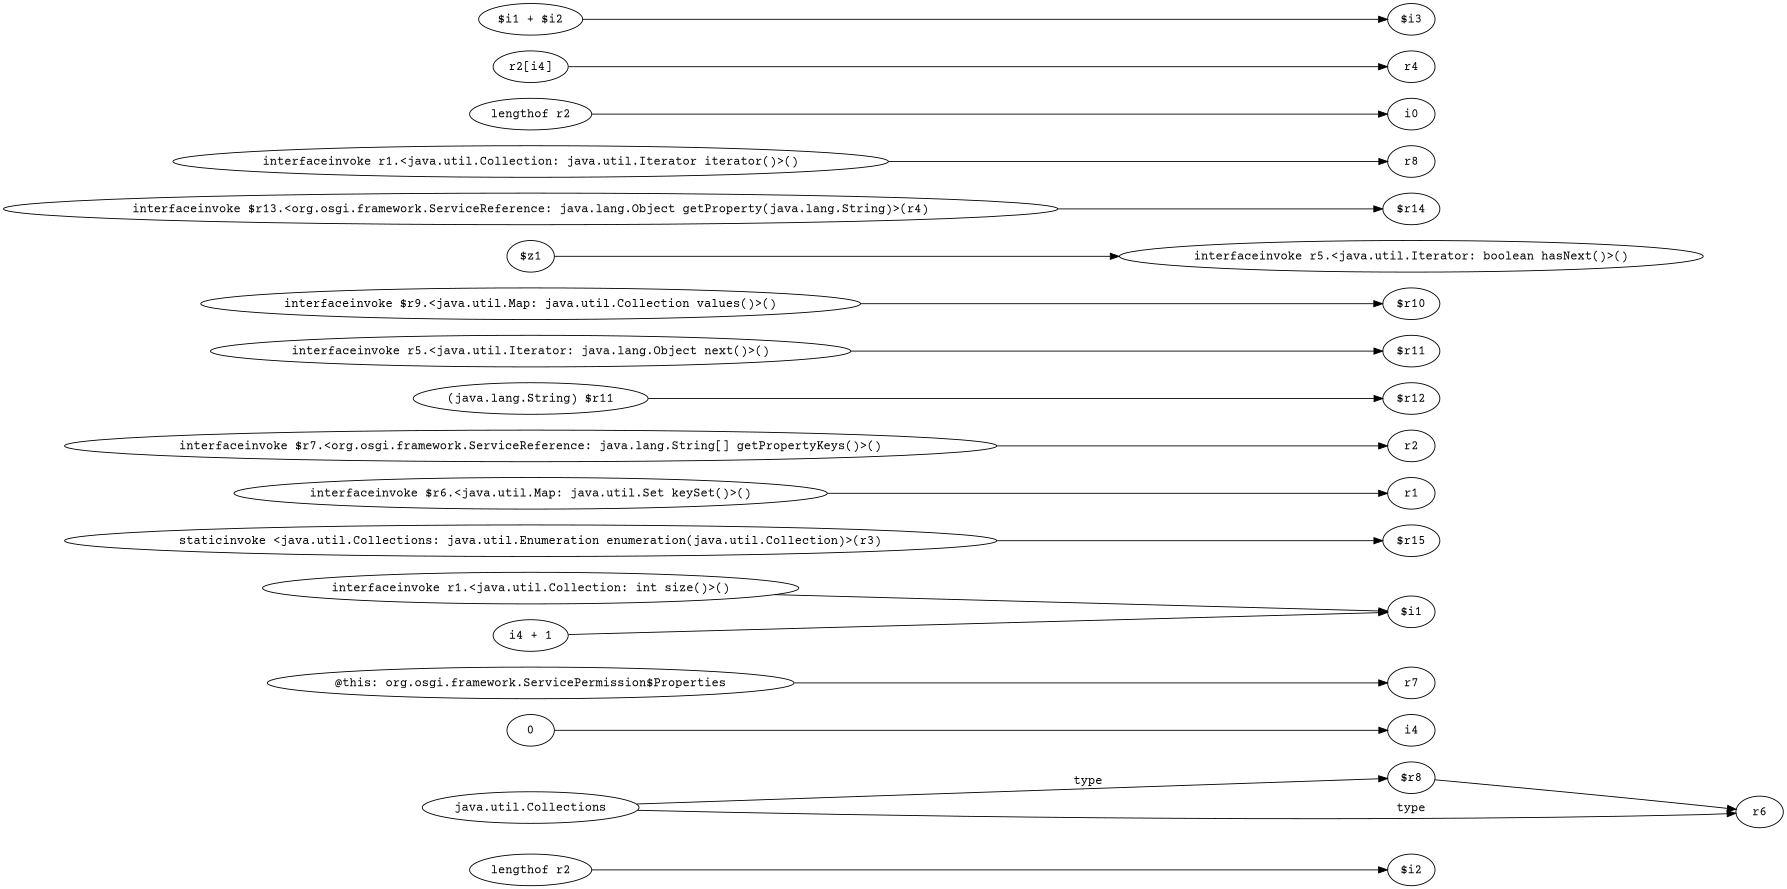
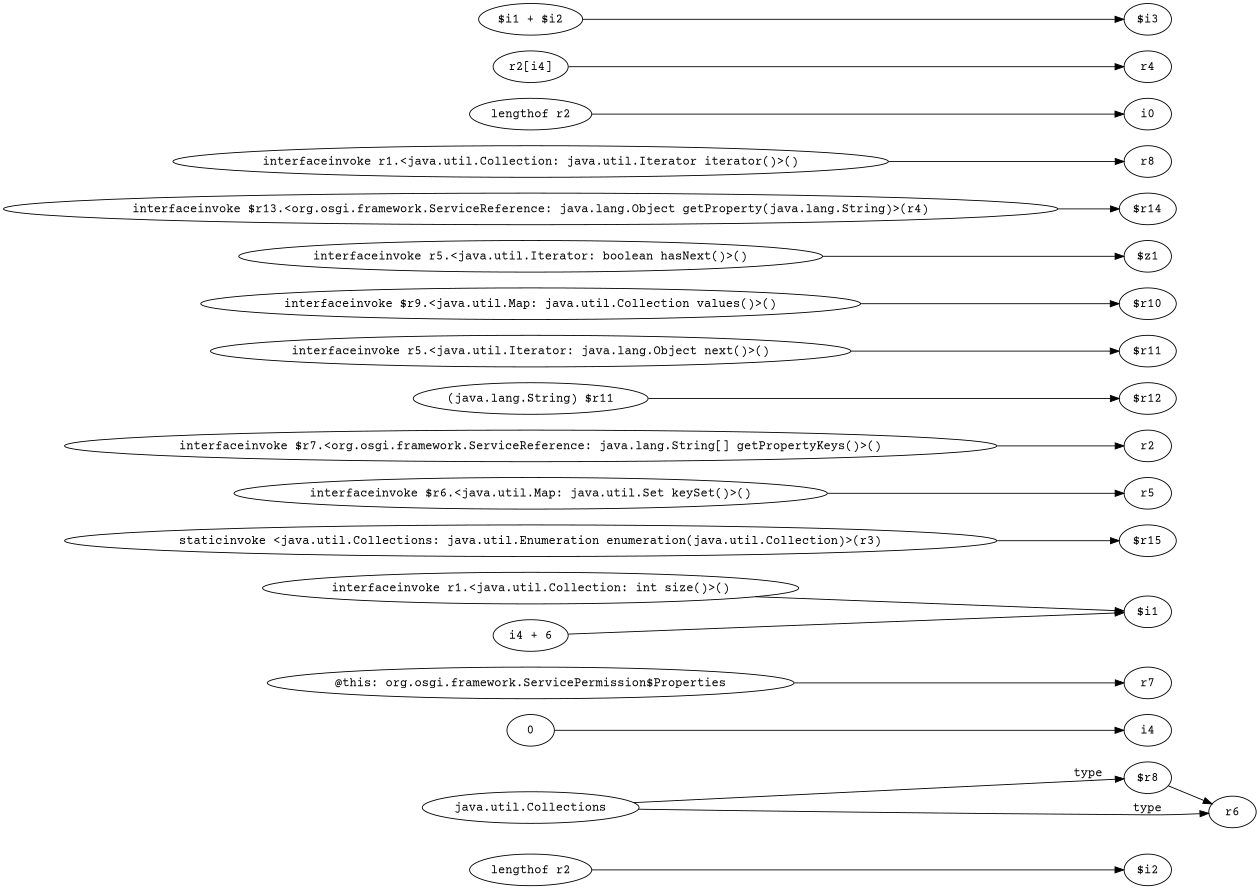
(832, 256) -> (969, 256)
(1411, 493) -> (1148, 493)
(531, 636) -> (531, 636)
